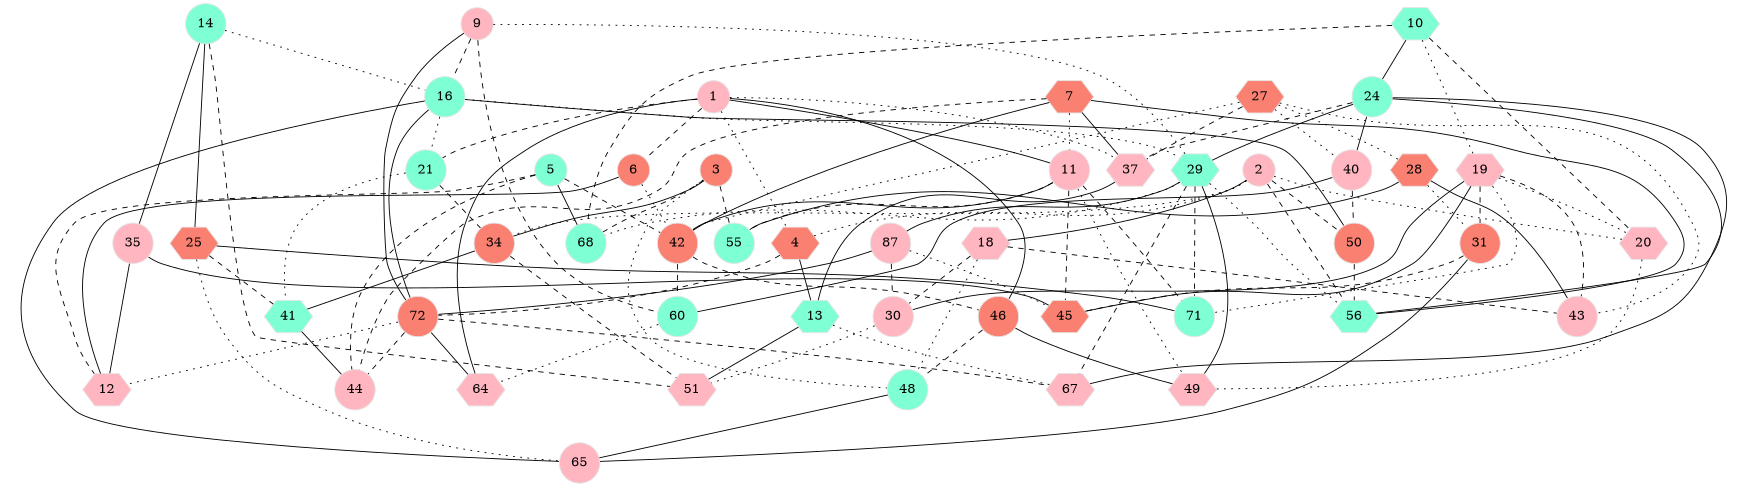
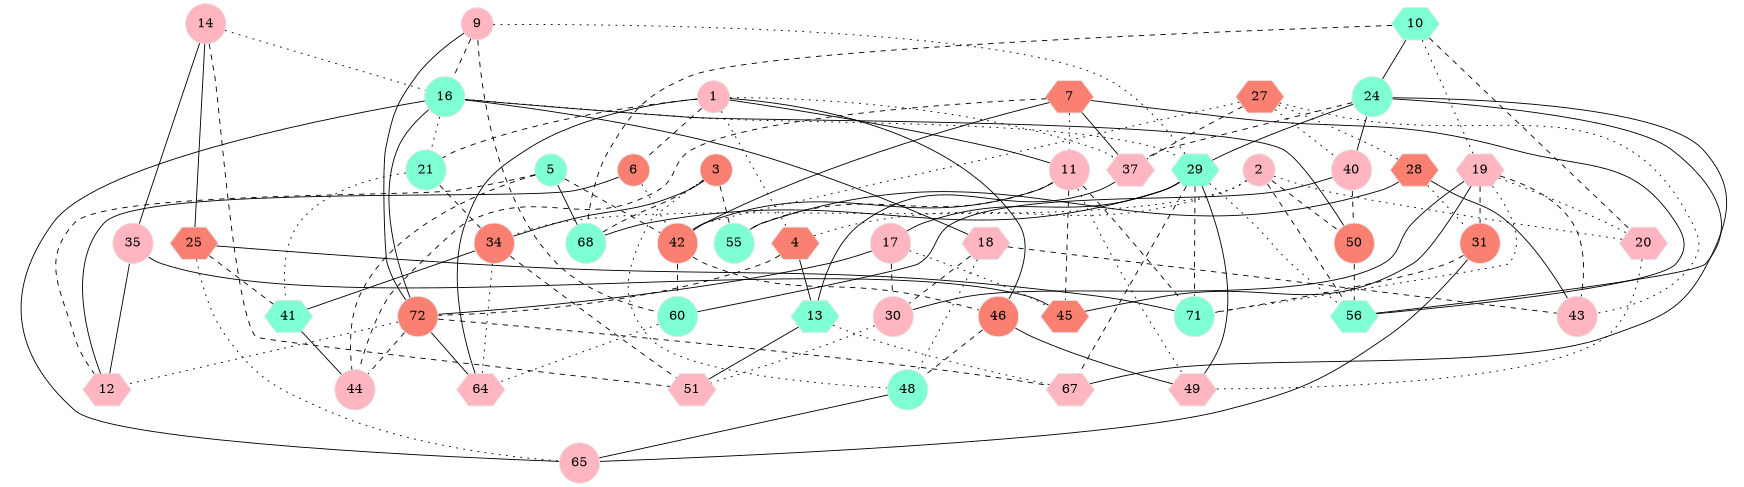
(206, 24) -> (206, 24)
(981, 219) -> (981, 219)
(1130, 220) -> (723, 145)
(891, 243) -> (891, 243)
(1276, 288) -> (1403, 276)
none -> (486, 329)
